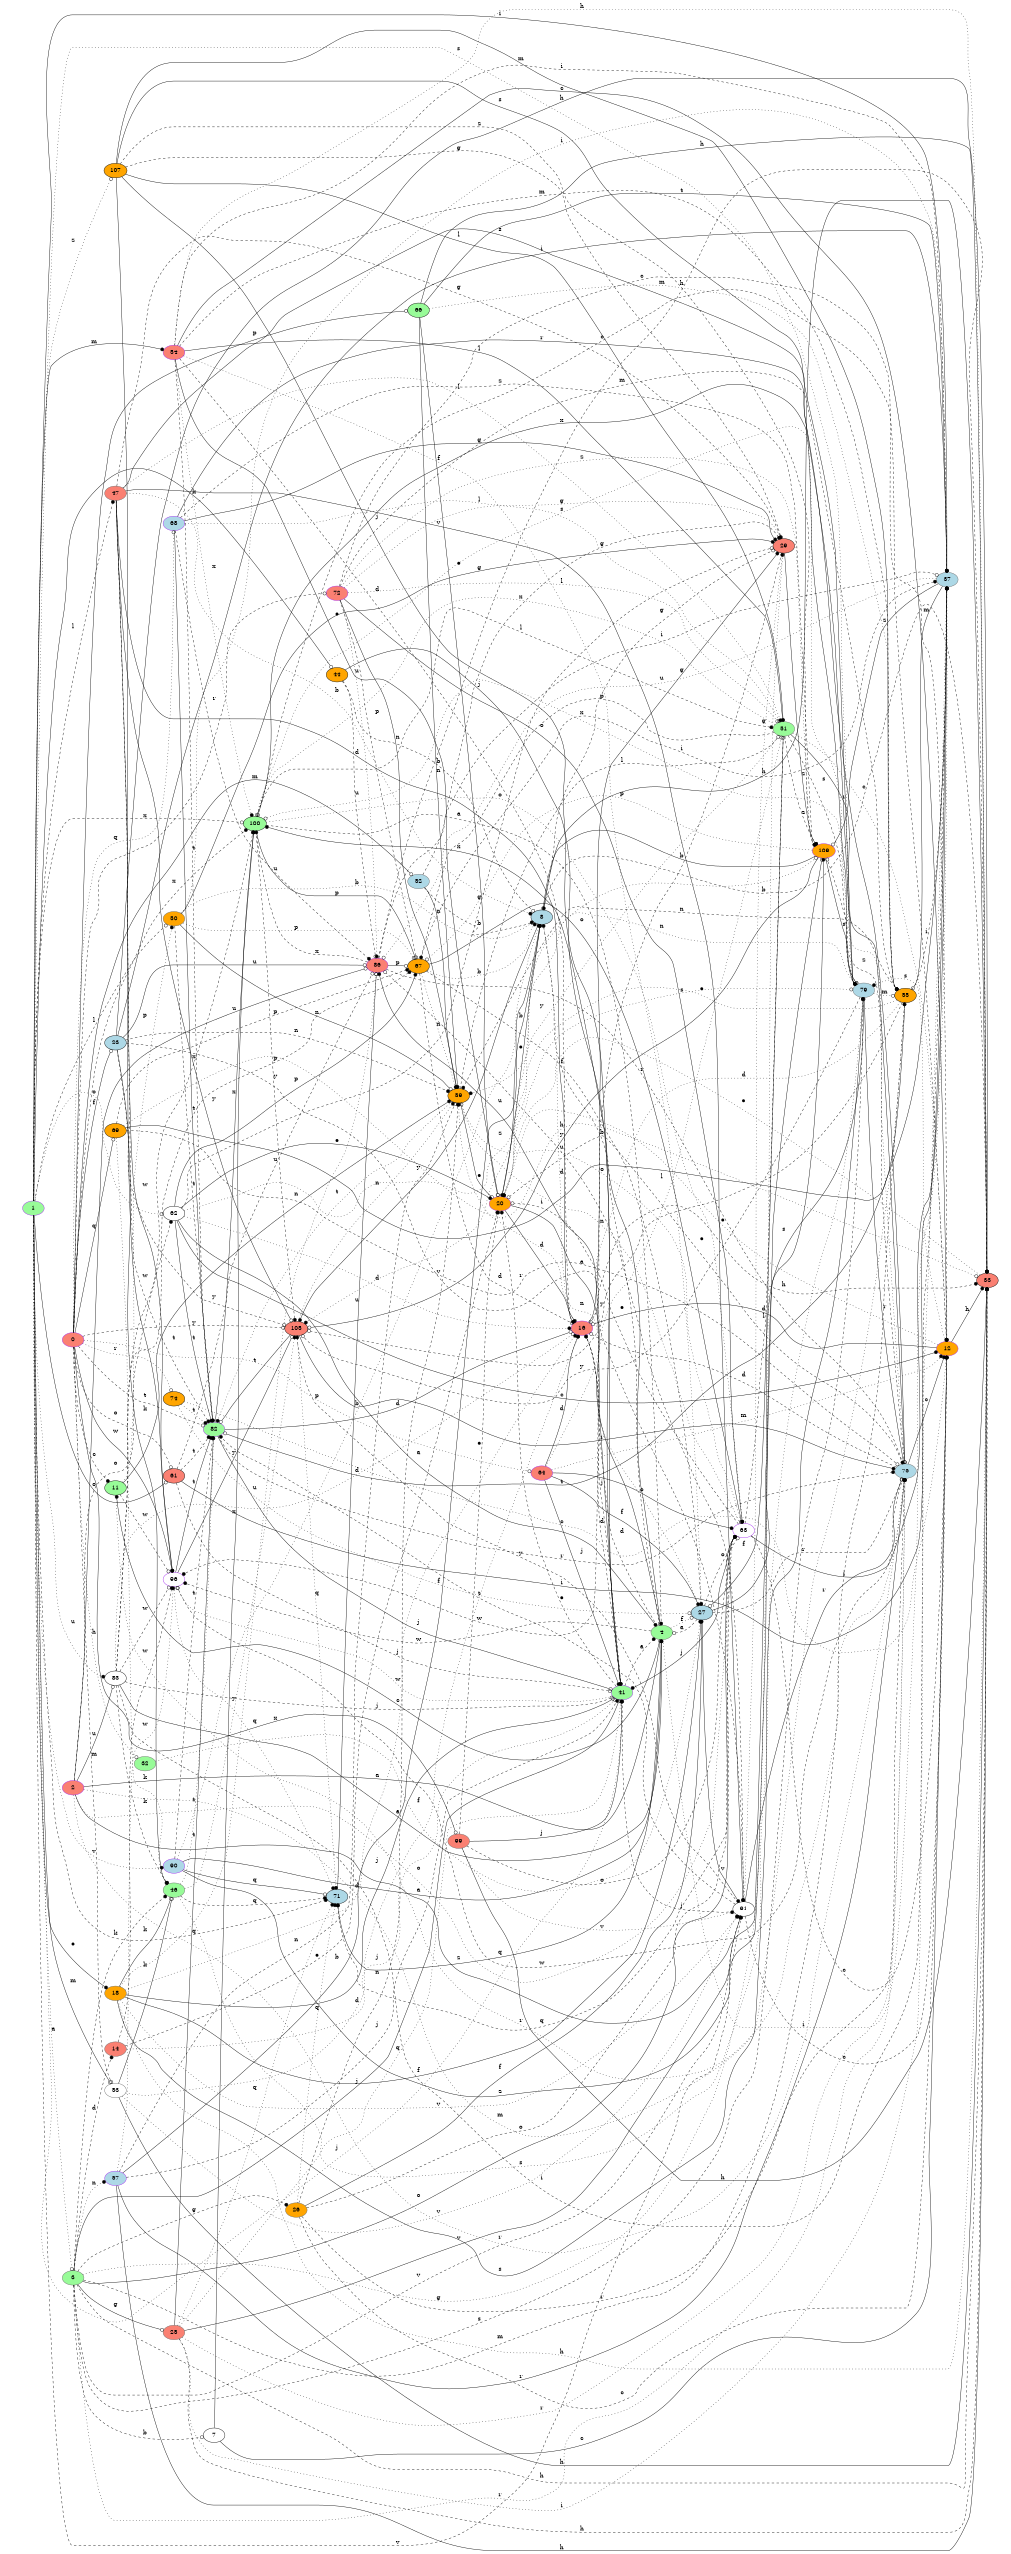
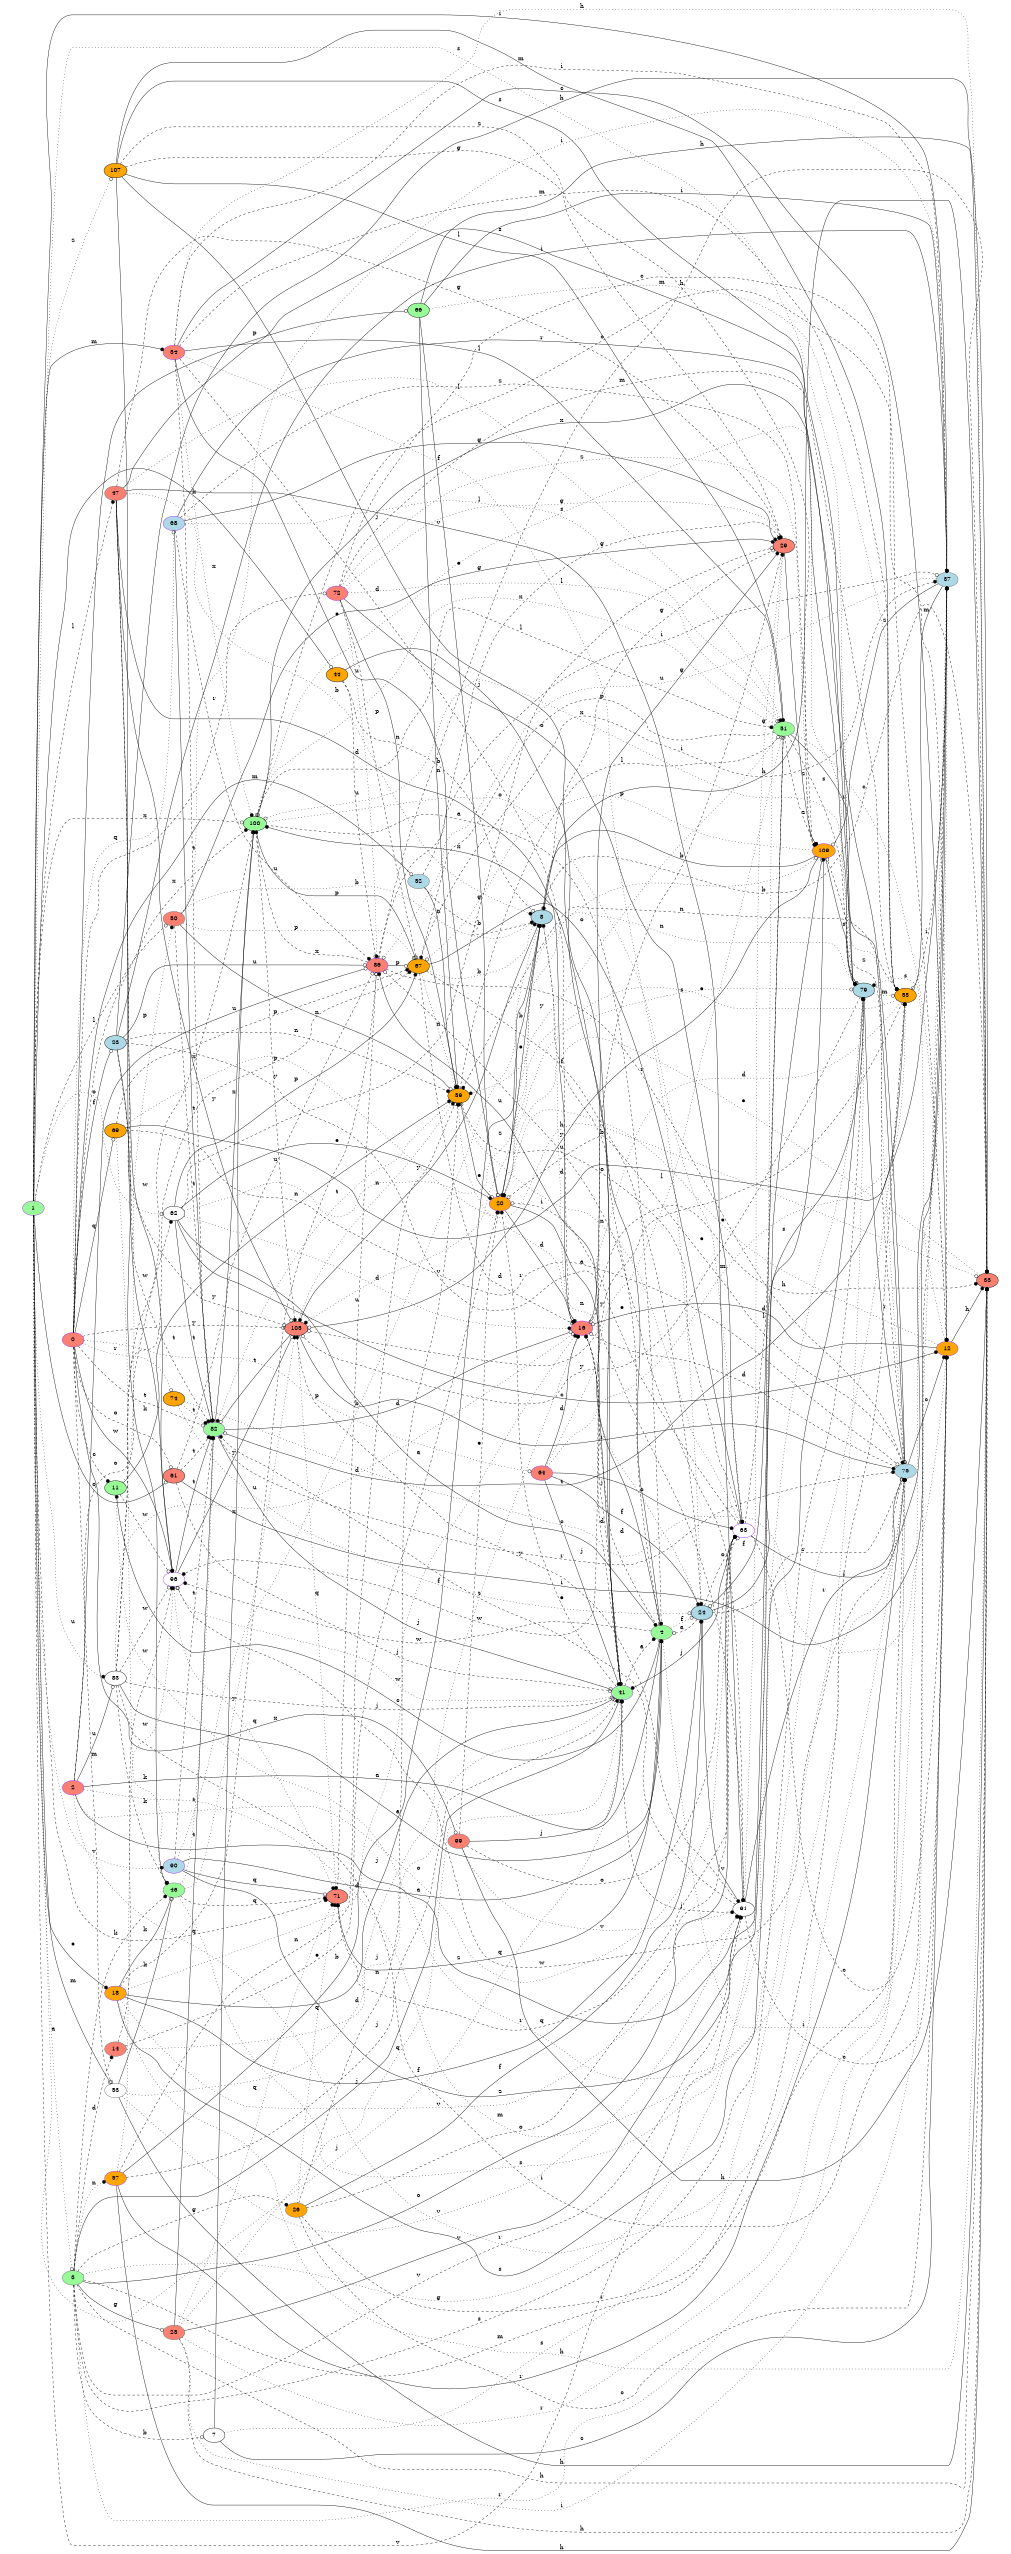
(682, 191) -> (682, 191)
(174, 919) -> (174, 919)
(864, 990) -> (864, 990)
(678, 1249) -> (678, 1249)
(748, 1420) -> (782, 1219)
(353, 1432) -> (353, 1432)
(266, 1496) -> (266, 1496)
(702, 1613) -> (702, 1613)
(145, 1764) -> none
(337, 1897) -> (337, 1897)
none -> (782, 1934)
(115, 1993) -> (115, 1993)
(115, 2178) -> (115, 2178)
